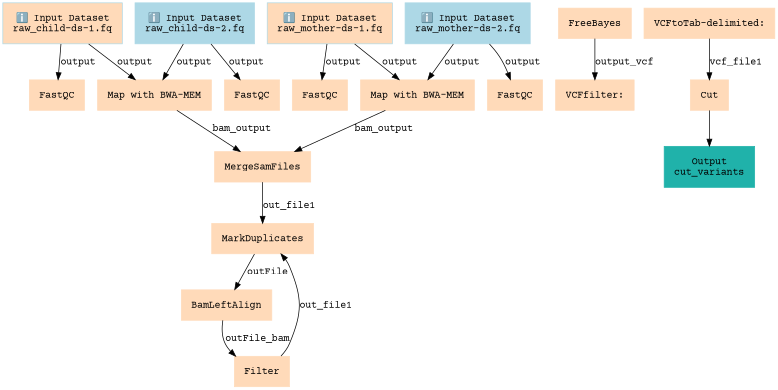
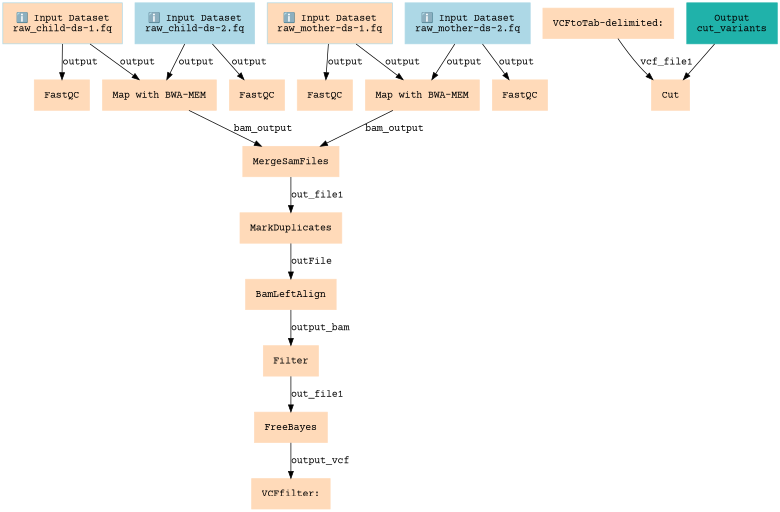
(709, 125) -> (701, 59)
(299, 309) -> (291, 391)
(257, 338) -> (320, 328)
